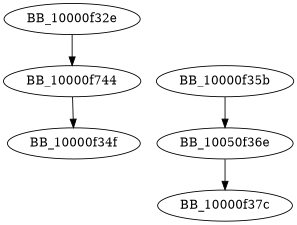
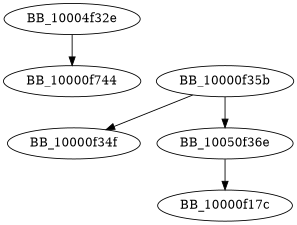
(72, 19) -> (72, 19)
(73, 108) -> (153, 111)
(225, 206) -> (225, 206)
